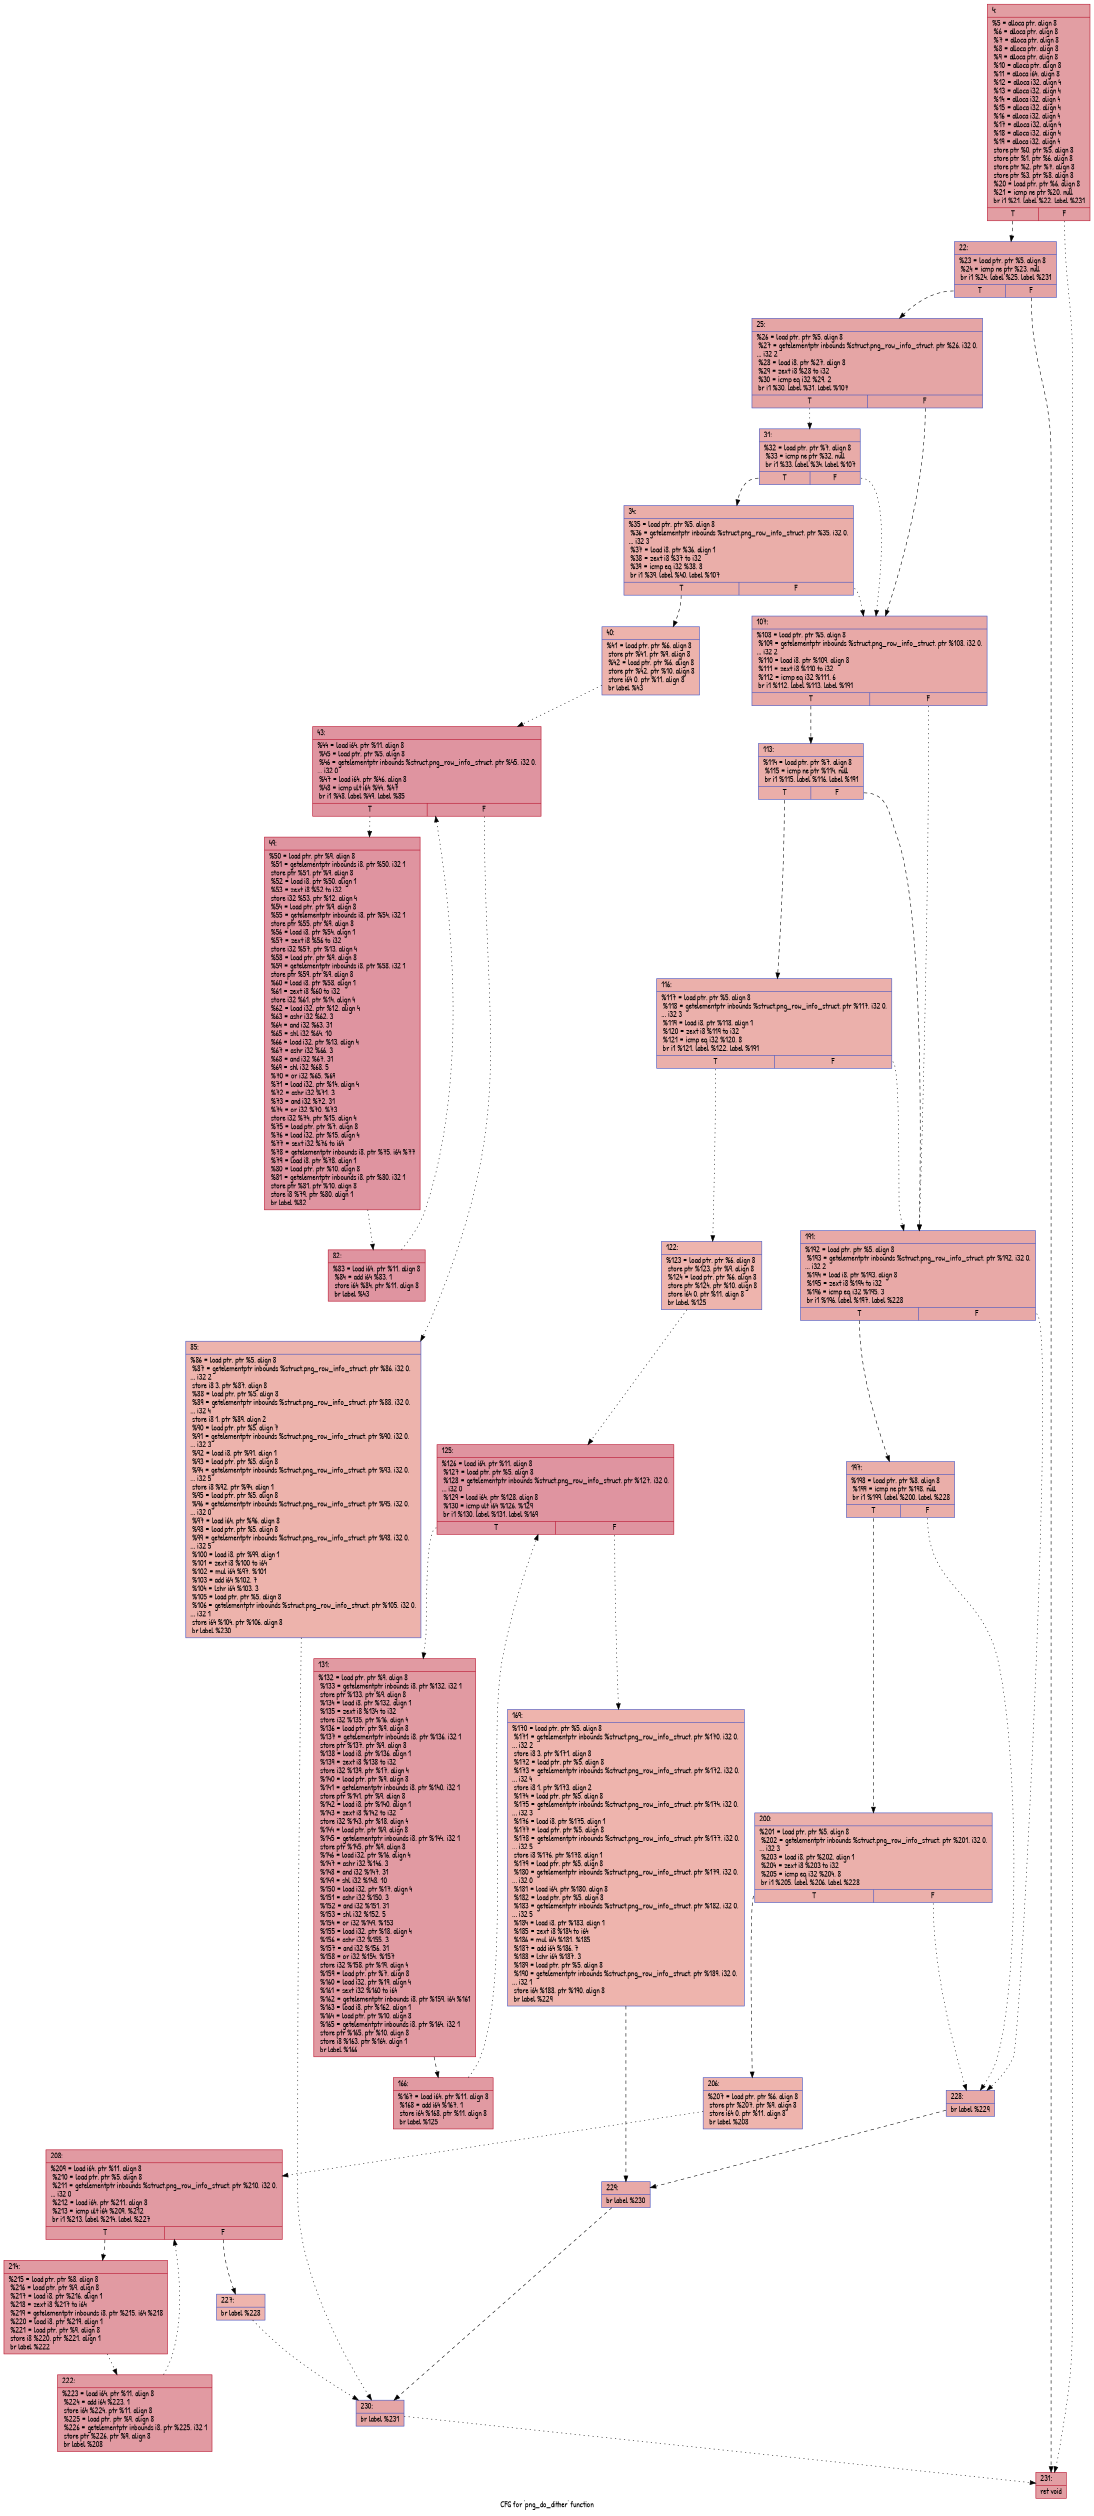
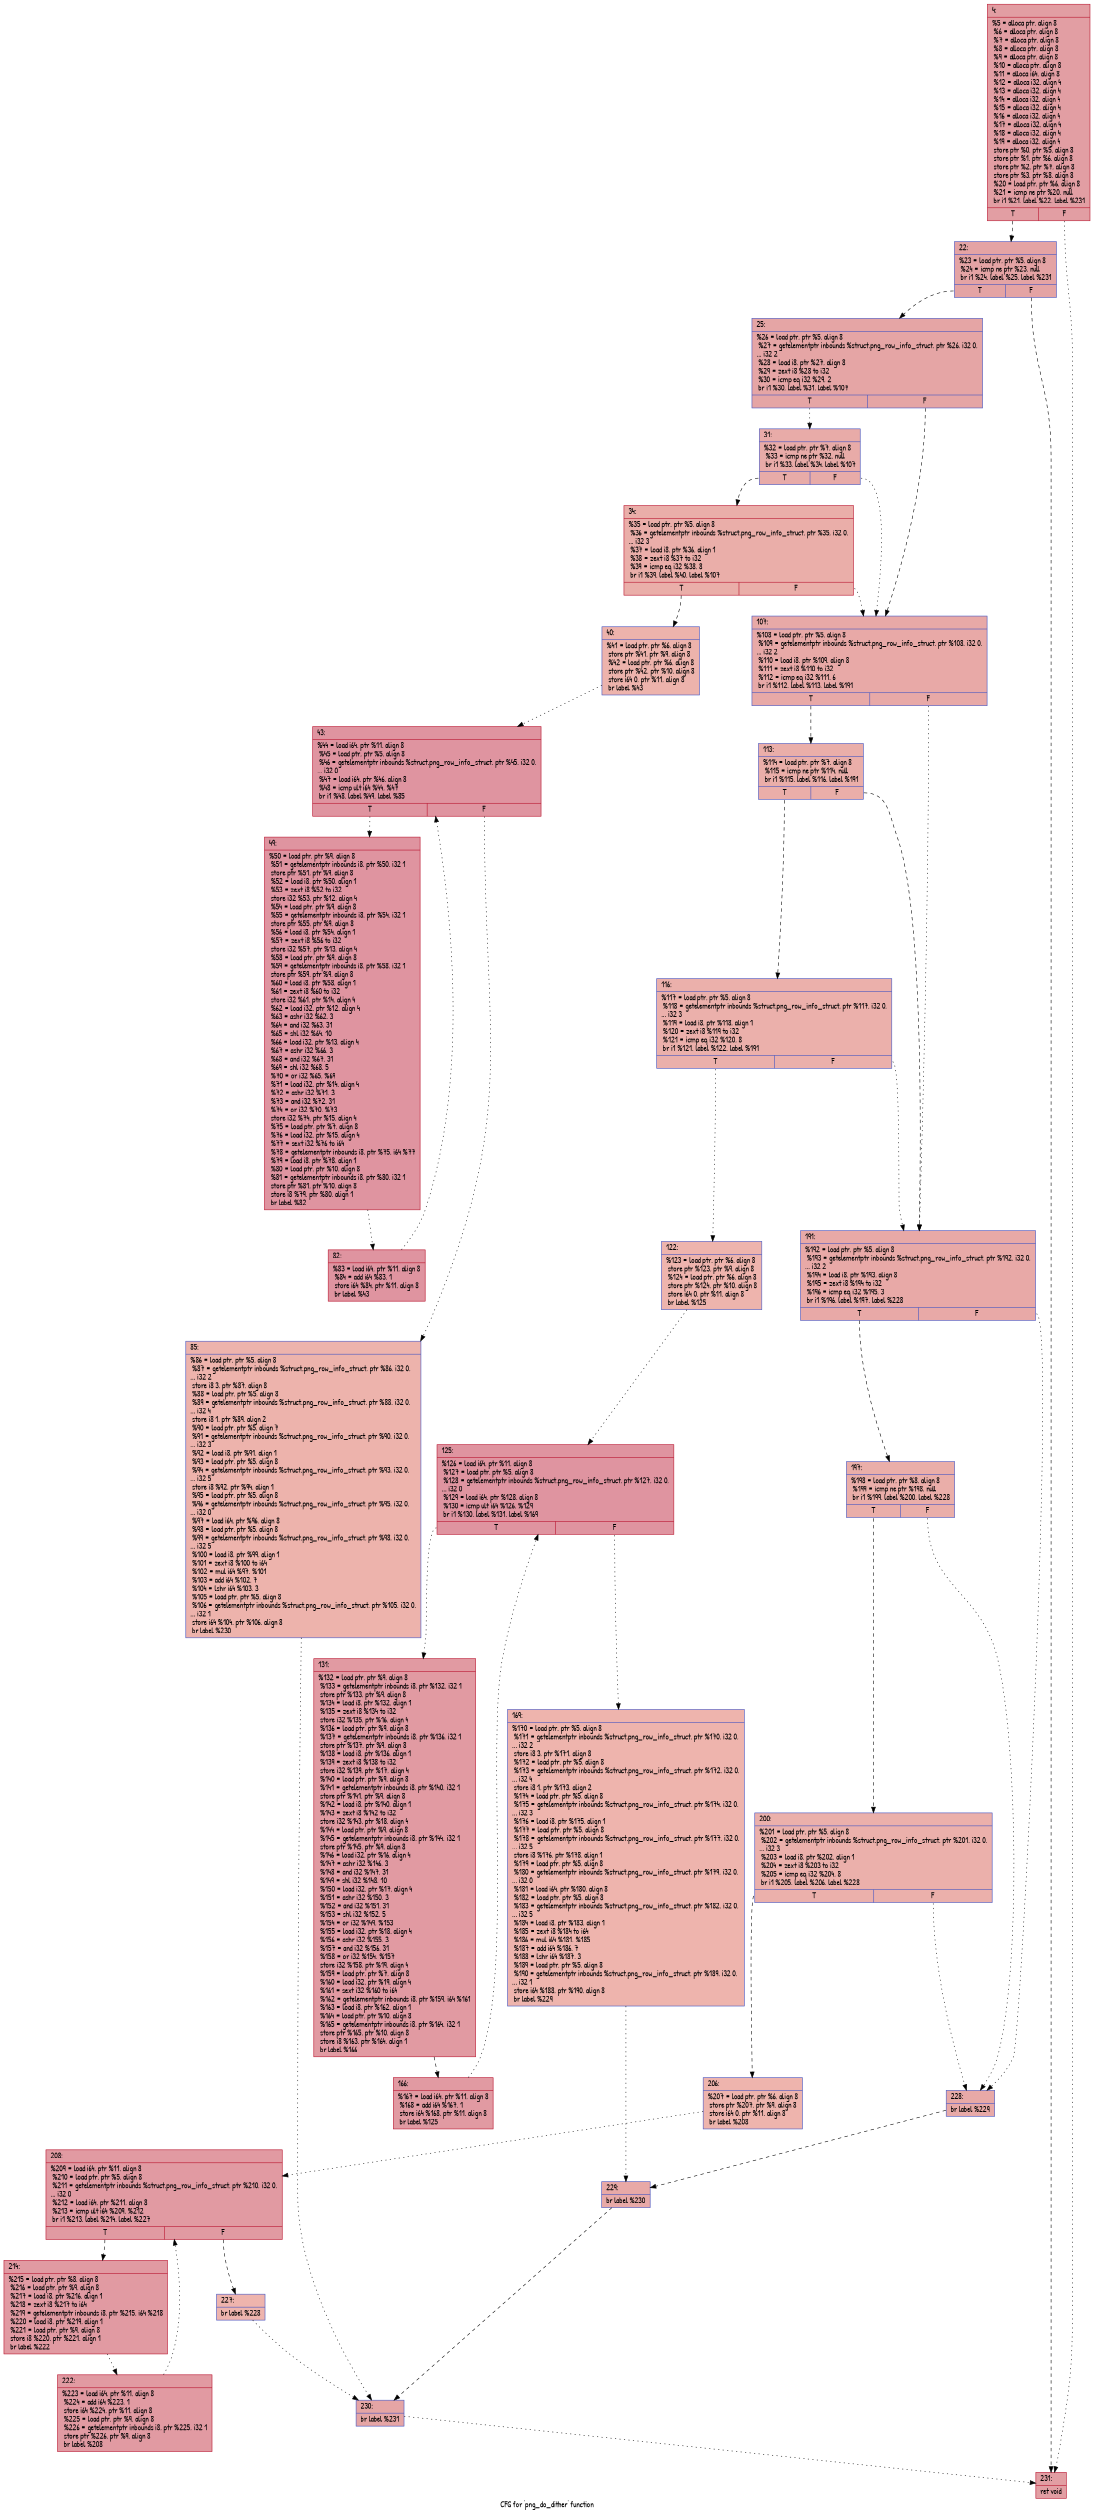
(739, 550) -> (739, 550)
(626, 2091) -> (626, 2091)
